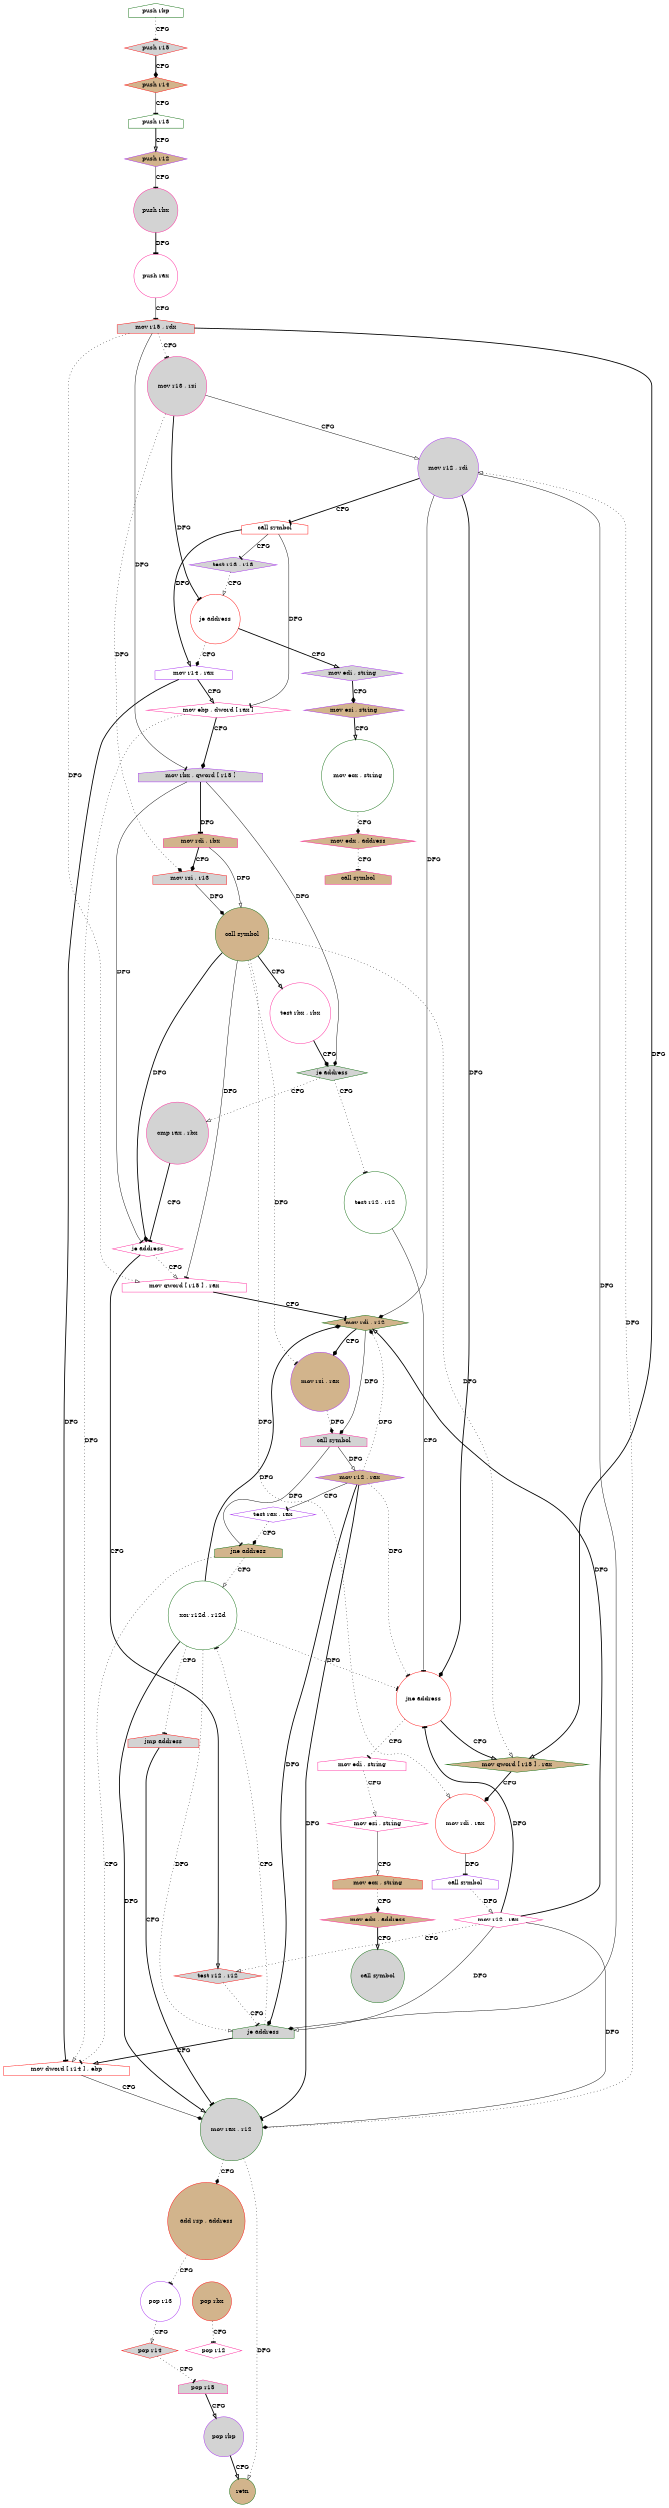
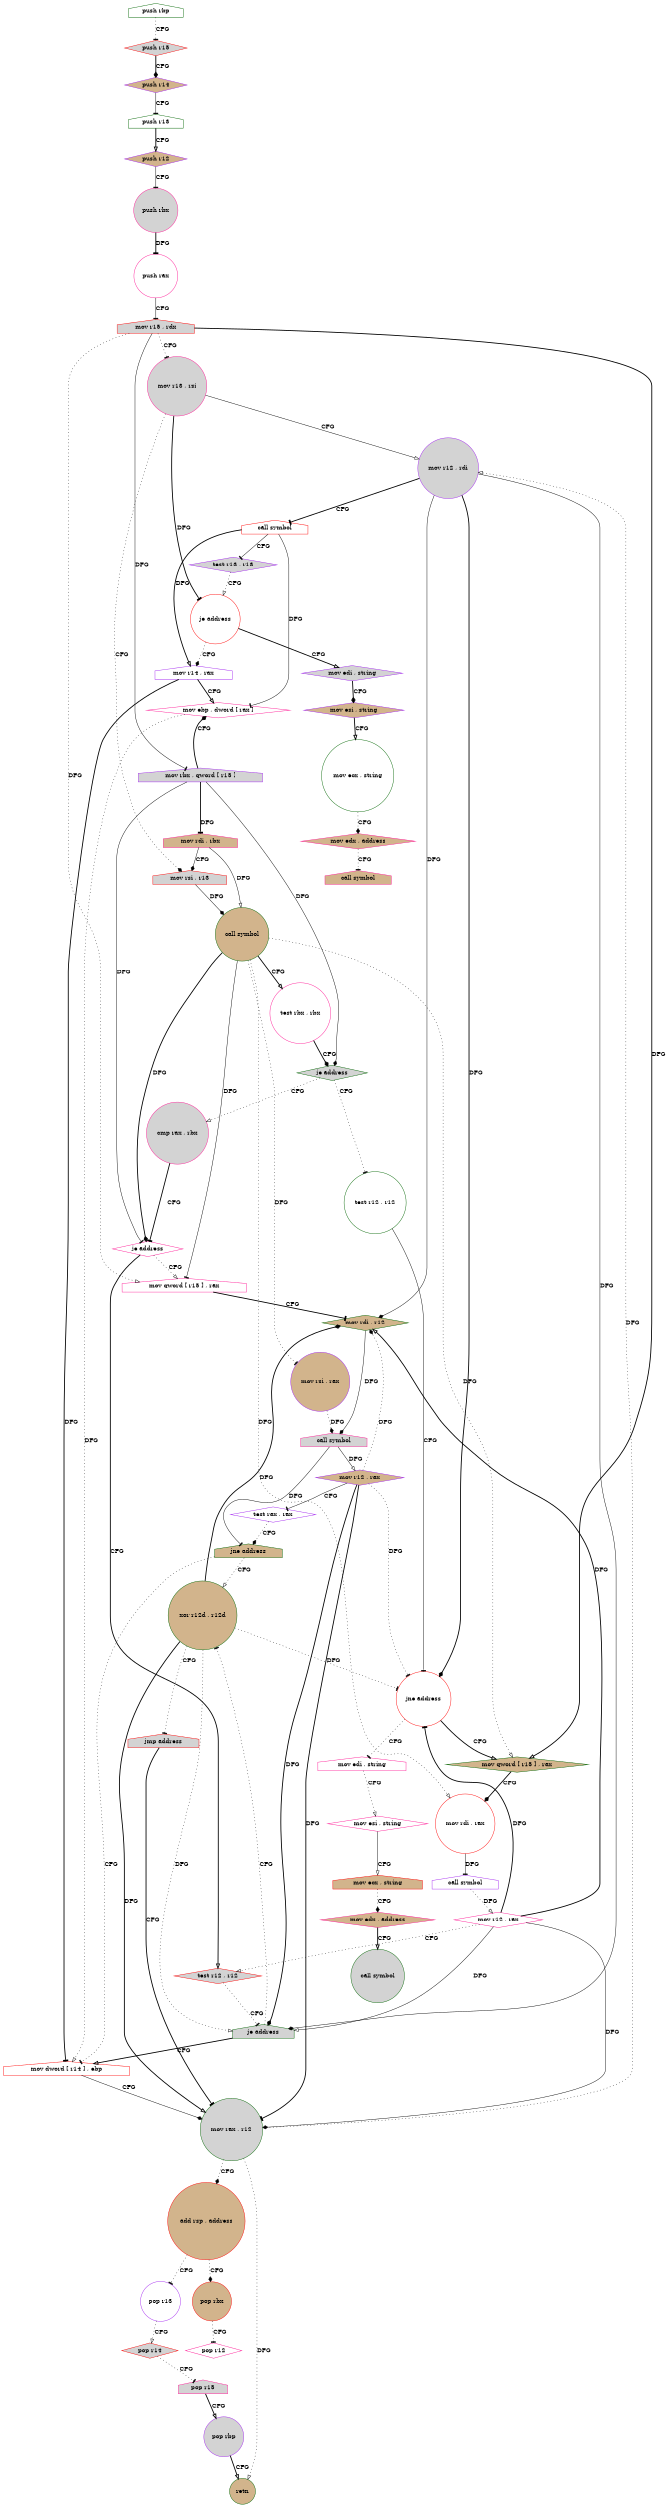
(156, 85) -> (156, 85)
(122, 655) -> (122, 655)
(210, 740) -> (194, 743)
(196, 857) -> (196, 857)
(345, 1339) -> none
(203, 1615) -> (203, 1615)
none -> (210, 2268)
